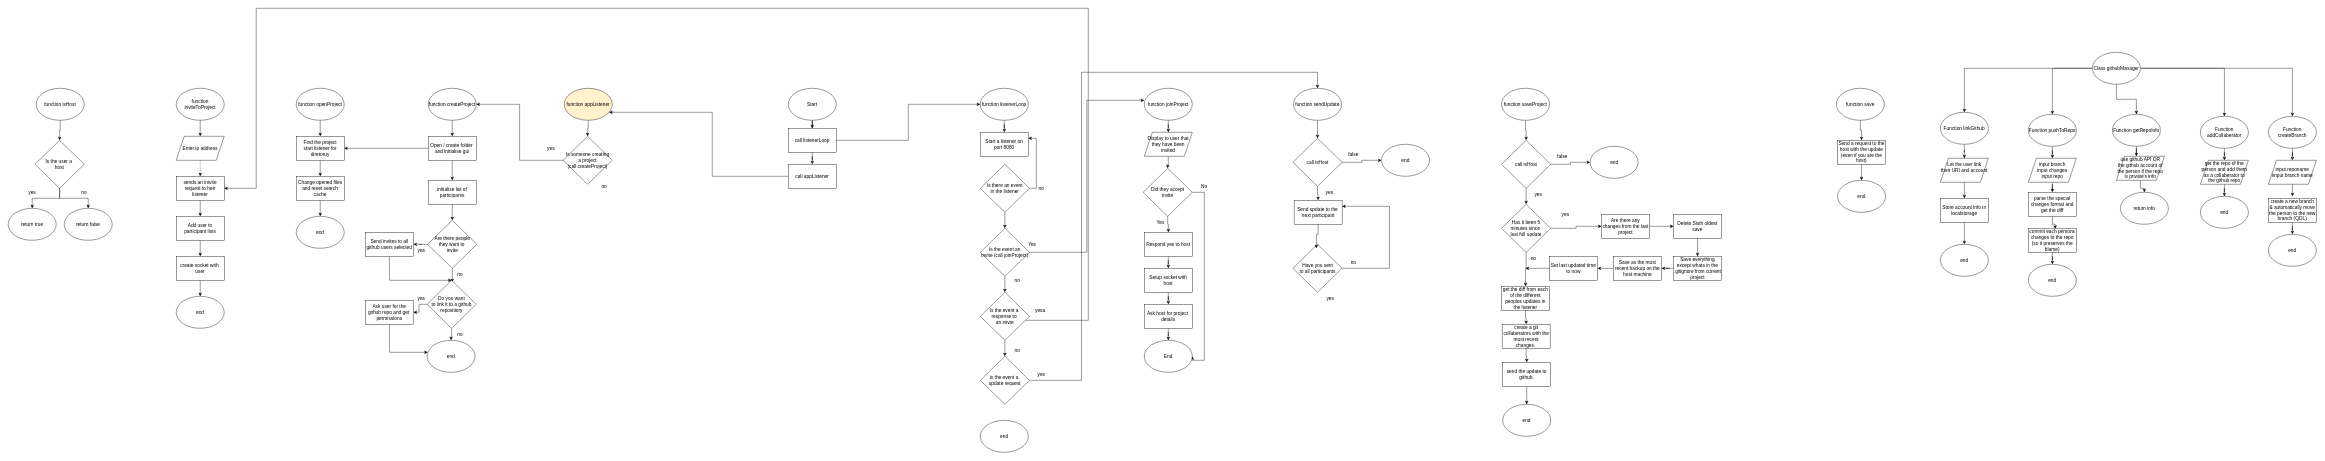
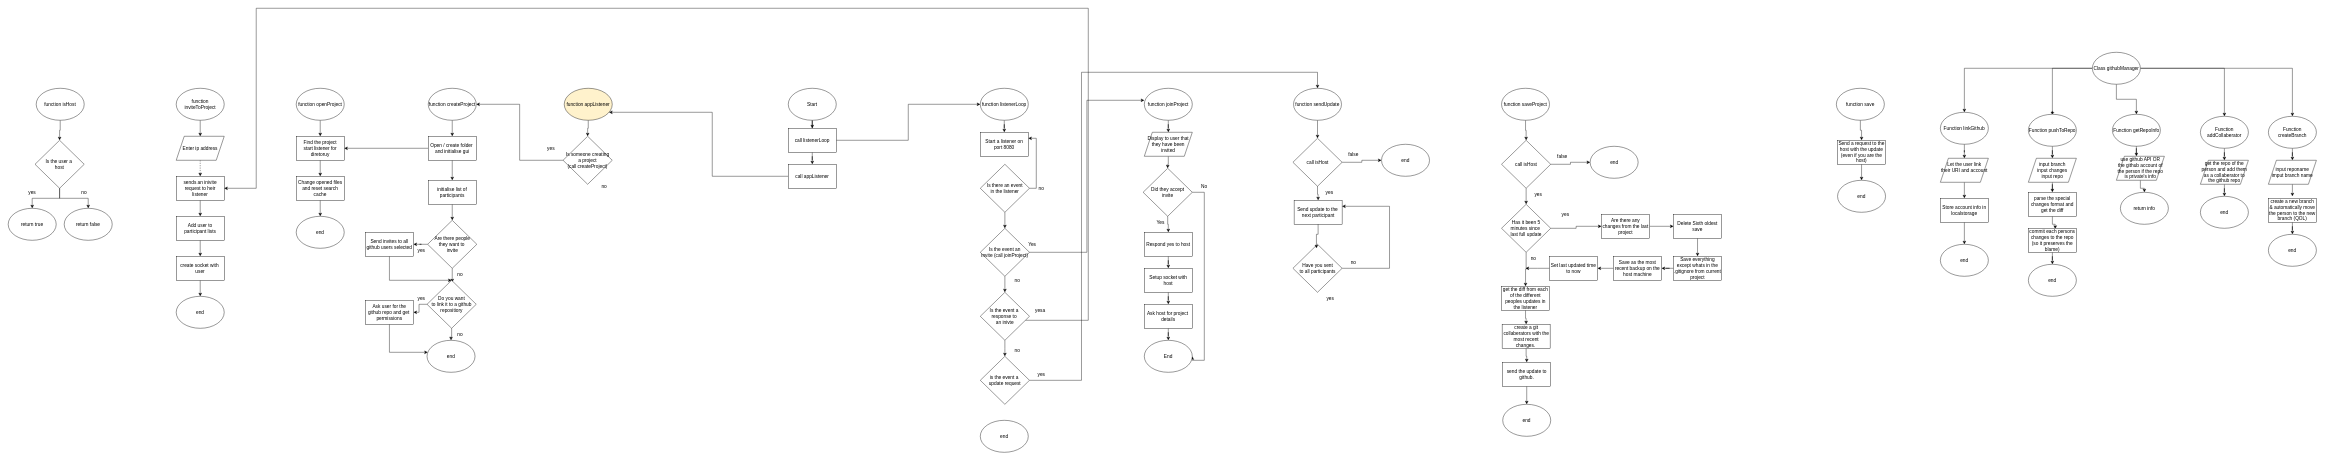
(2052, 110) -> (2052, 110)
